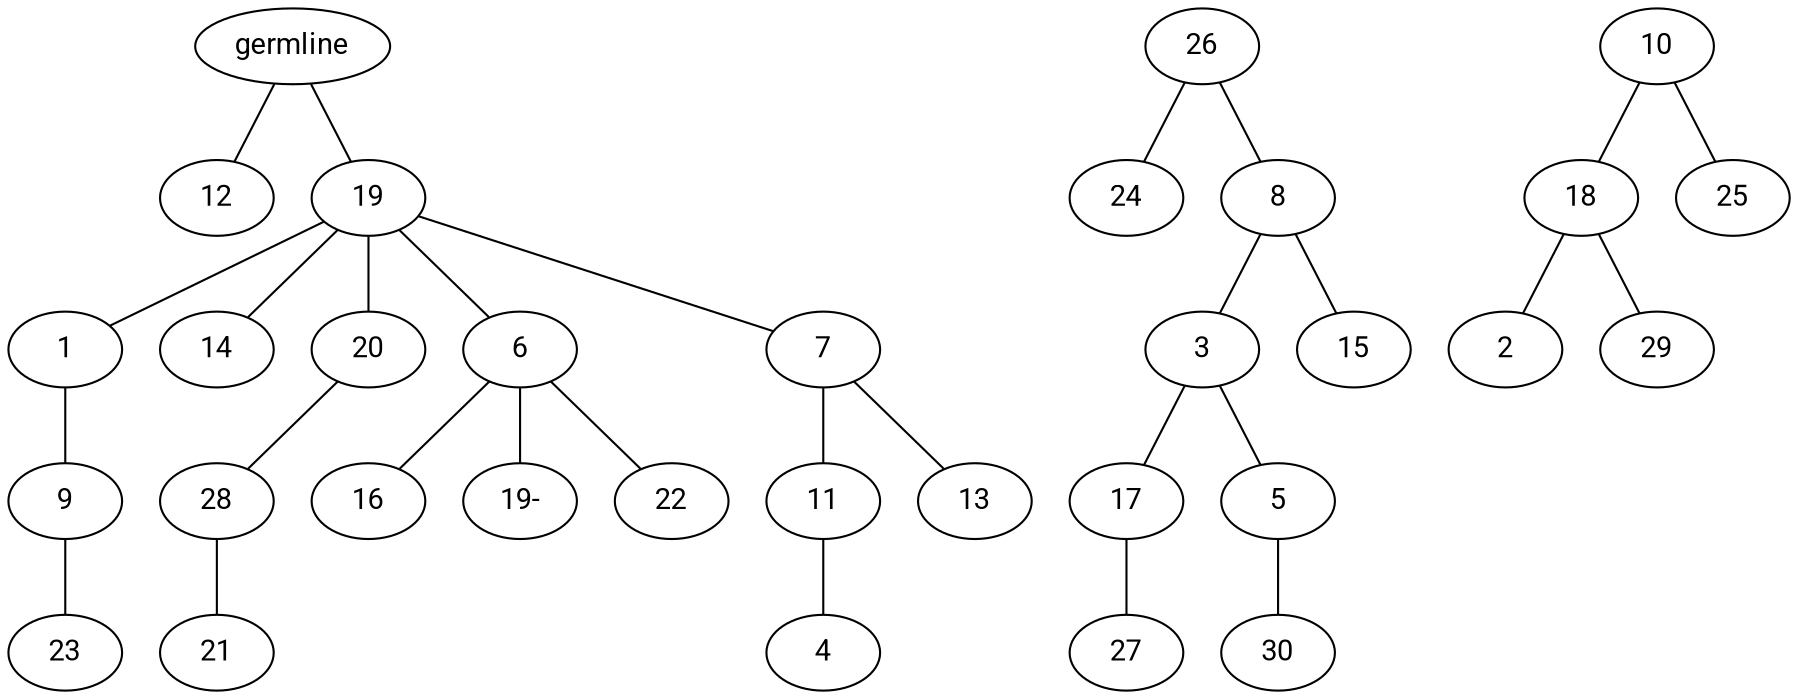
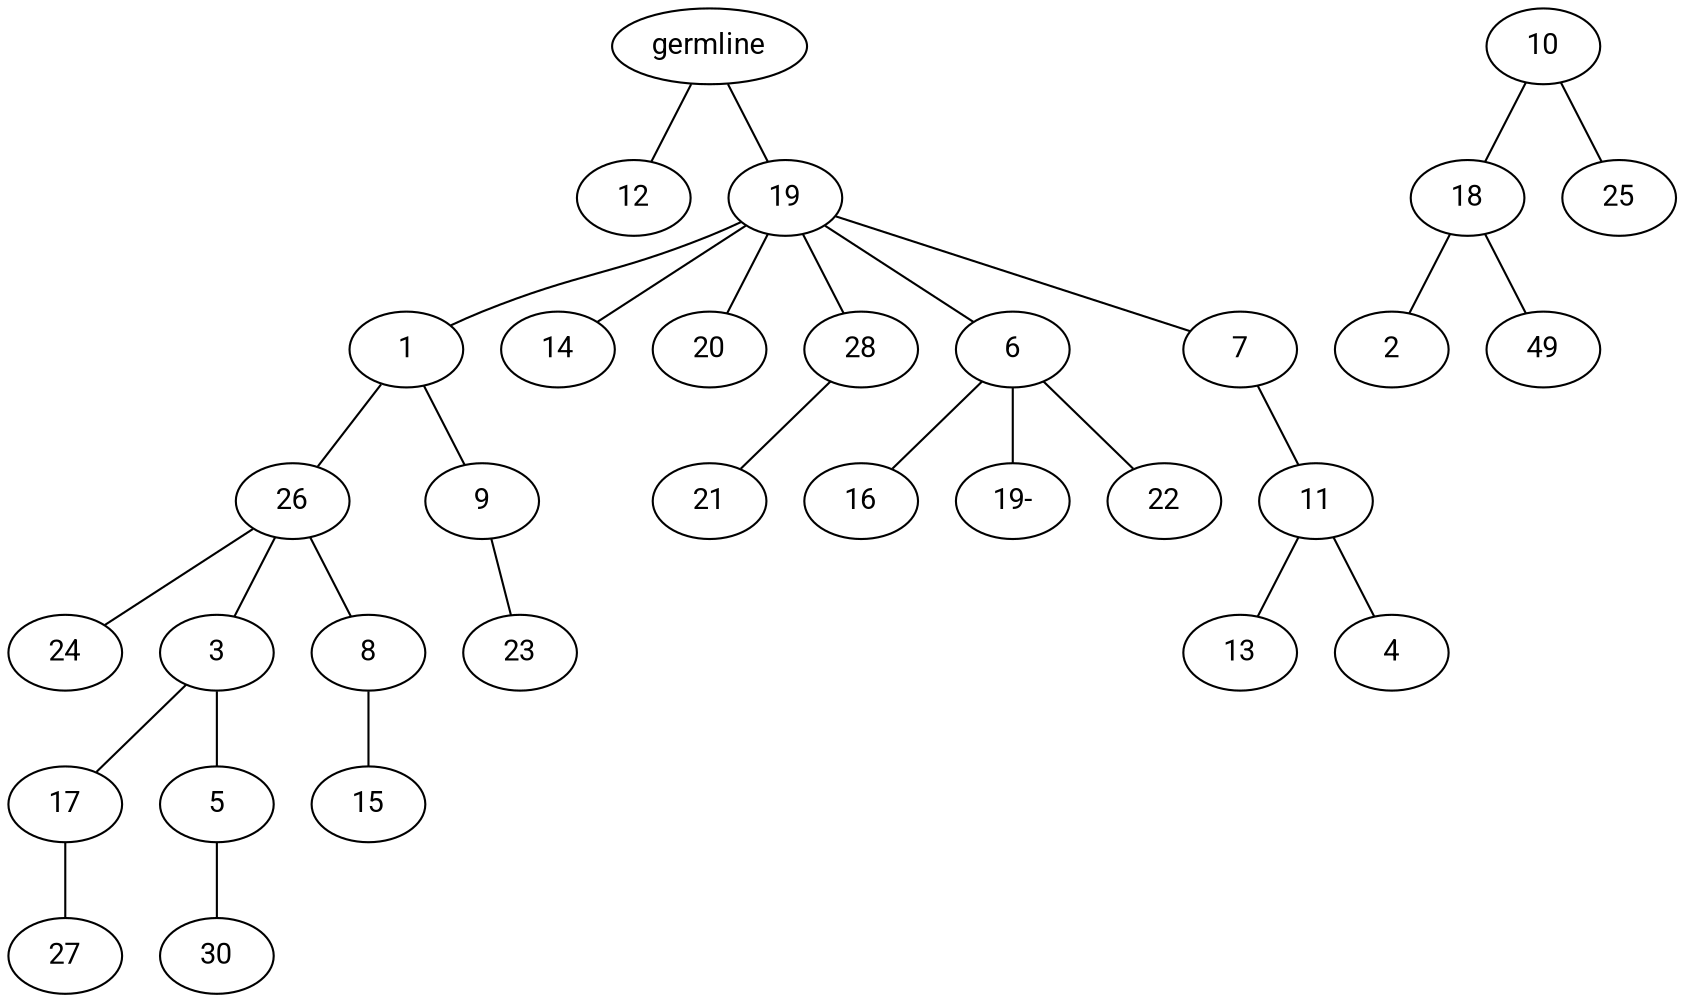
(1240, 274) -> (255, 577)
(1657, 350) -> (1543, 350)
(293, 425) -> (823, 274)
none -> (349, 425)
(899, 425) -> (1278, 577)
